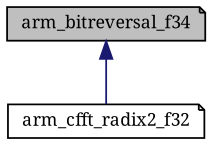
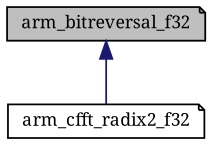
(106, 24) -> (106, 24)
